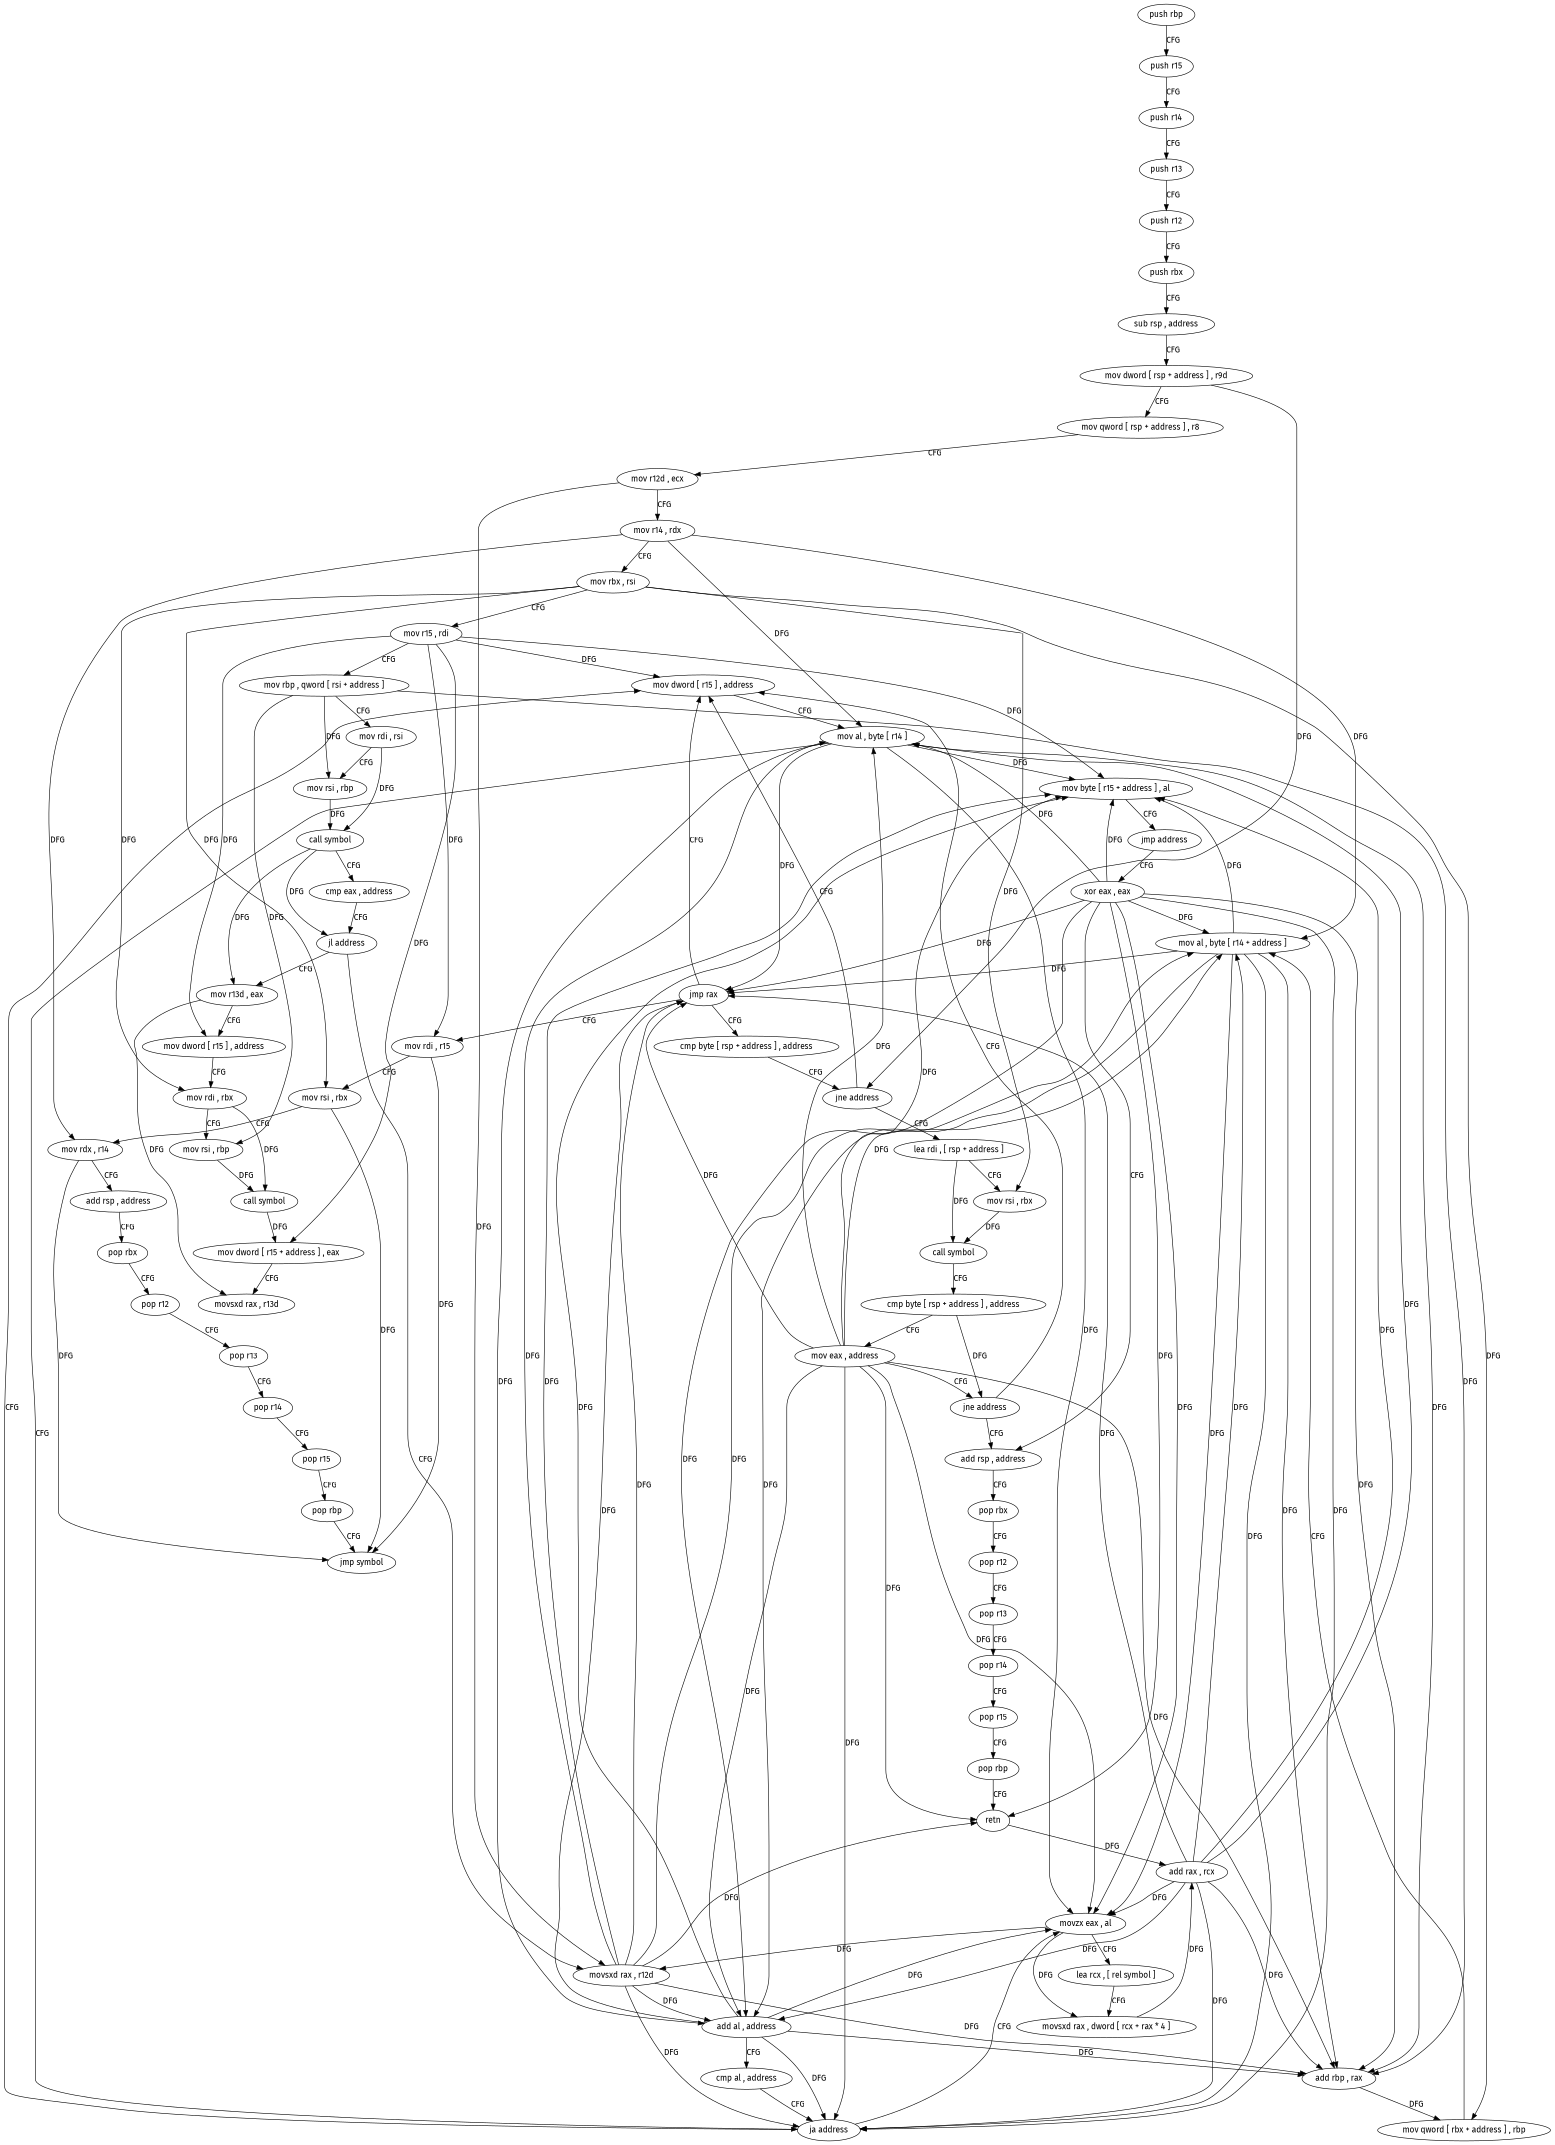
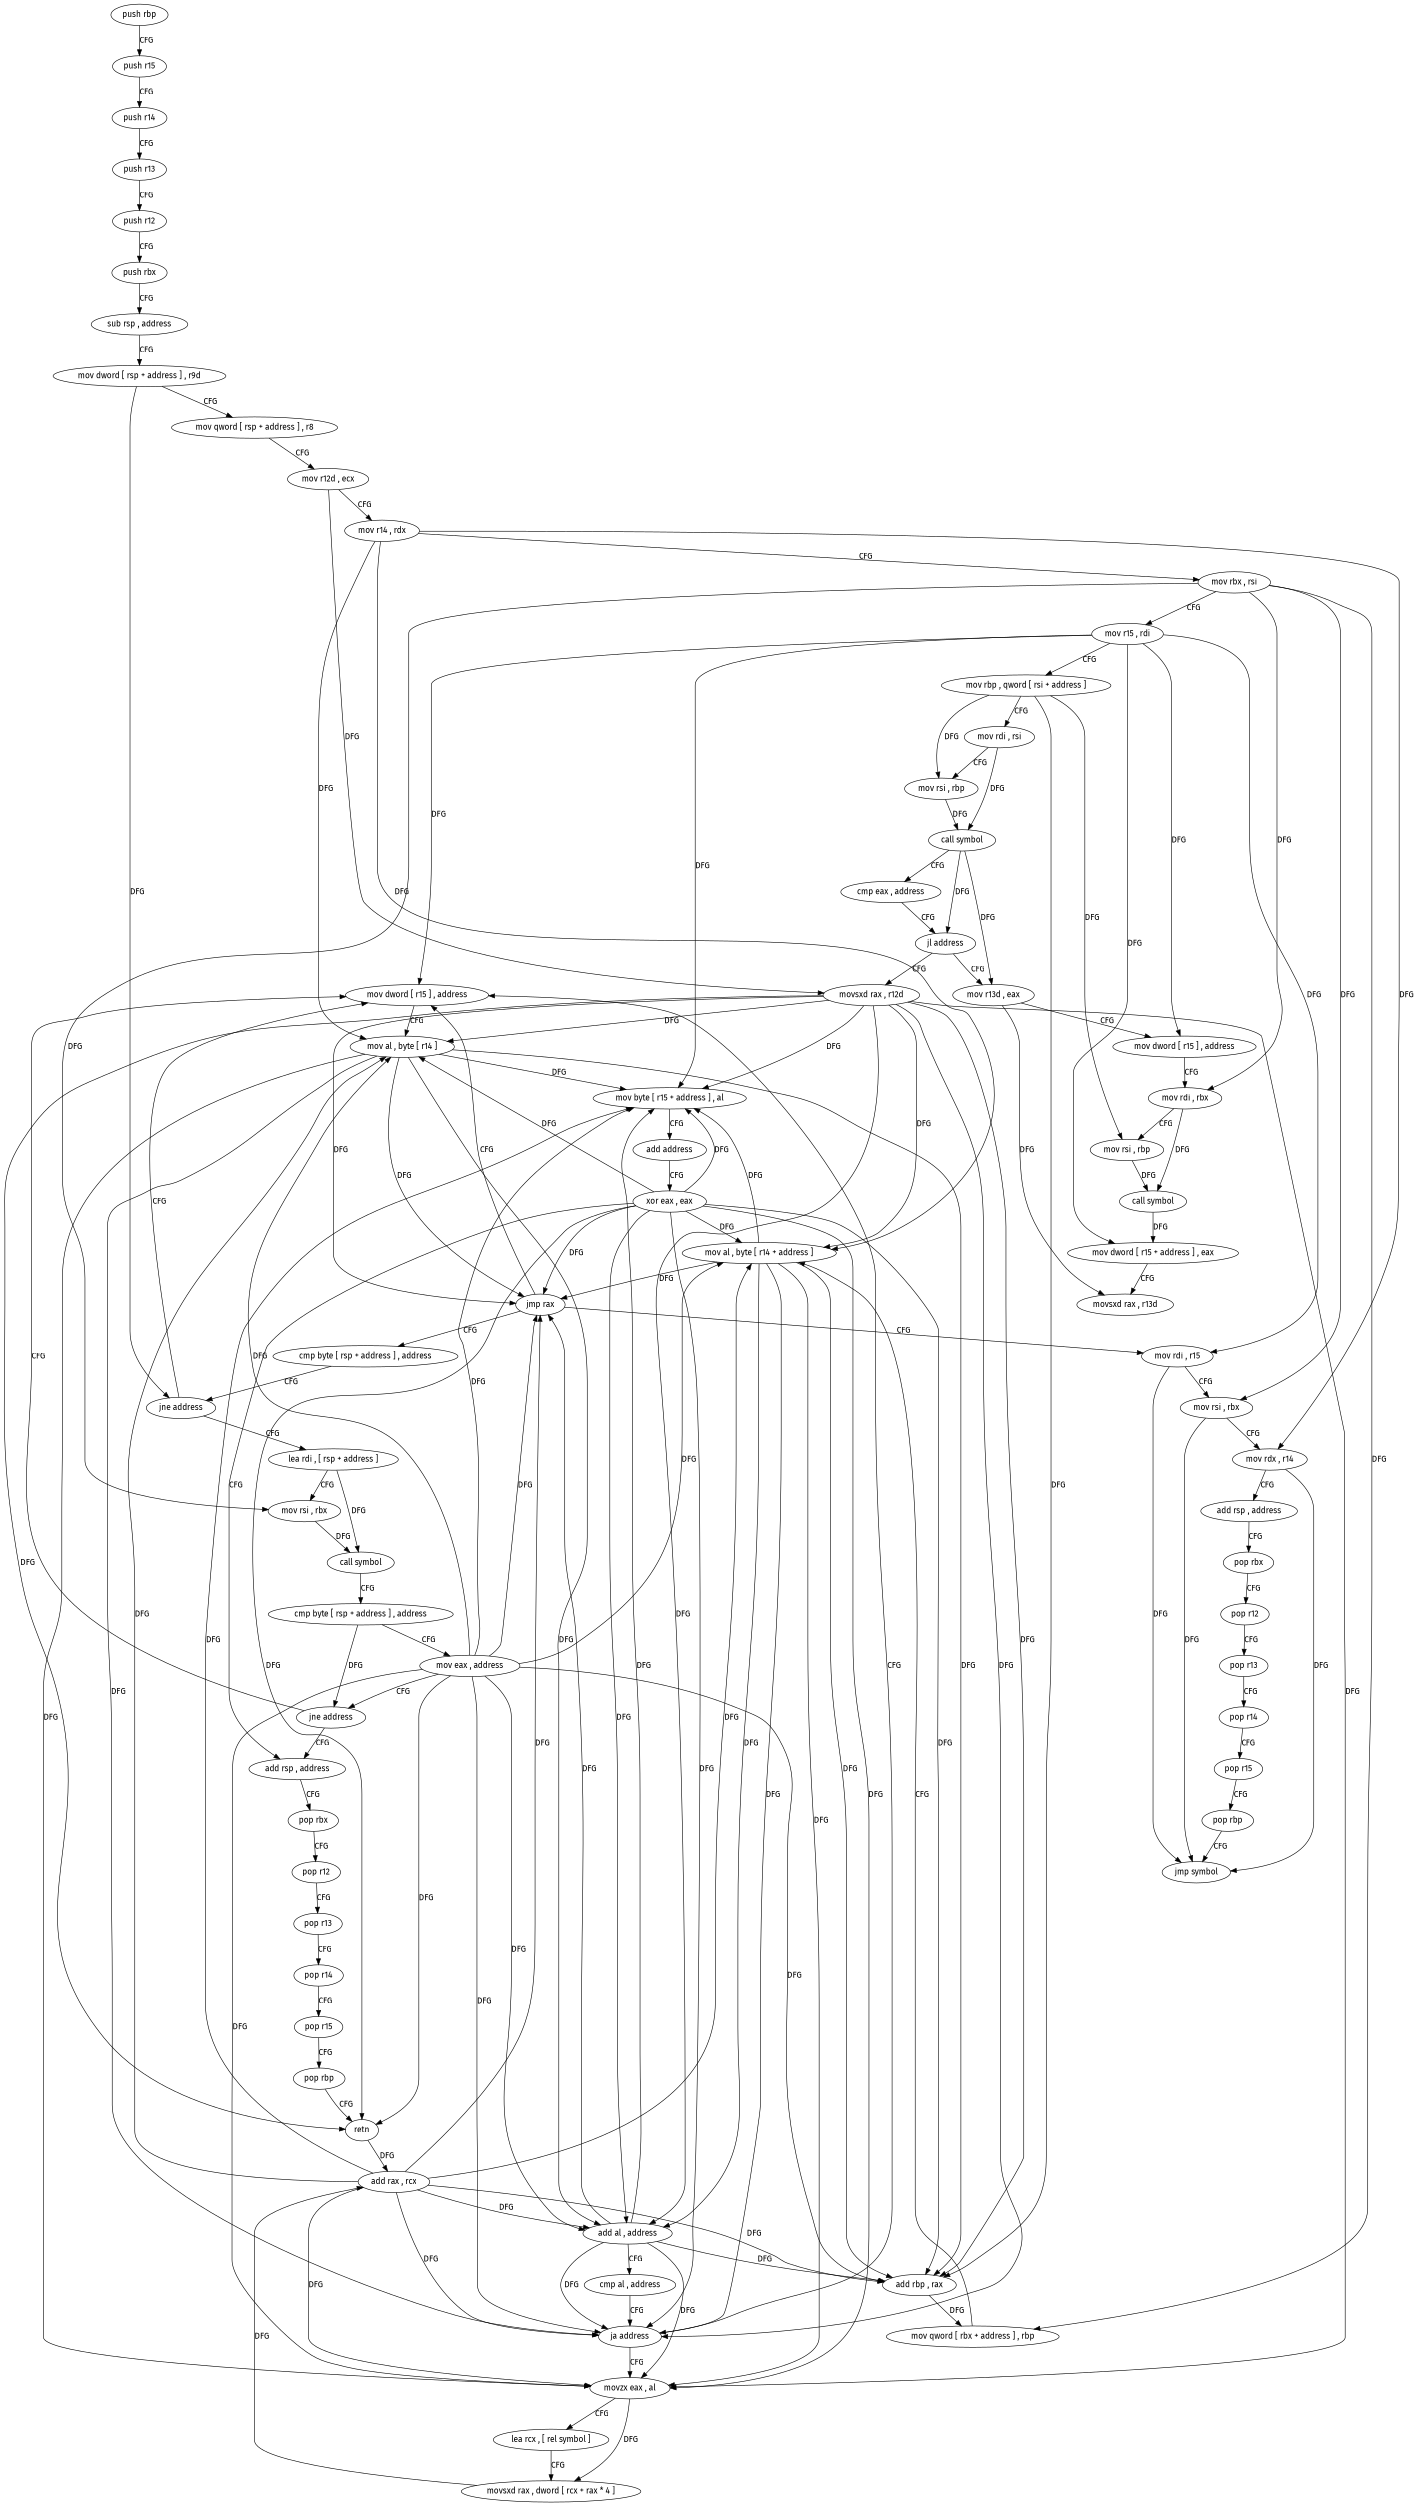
(1165, 840) -> (670, 1150)
(43, 1434) -> (118, 1692)
(856, 1943) -> (1345, 1842)
